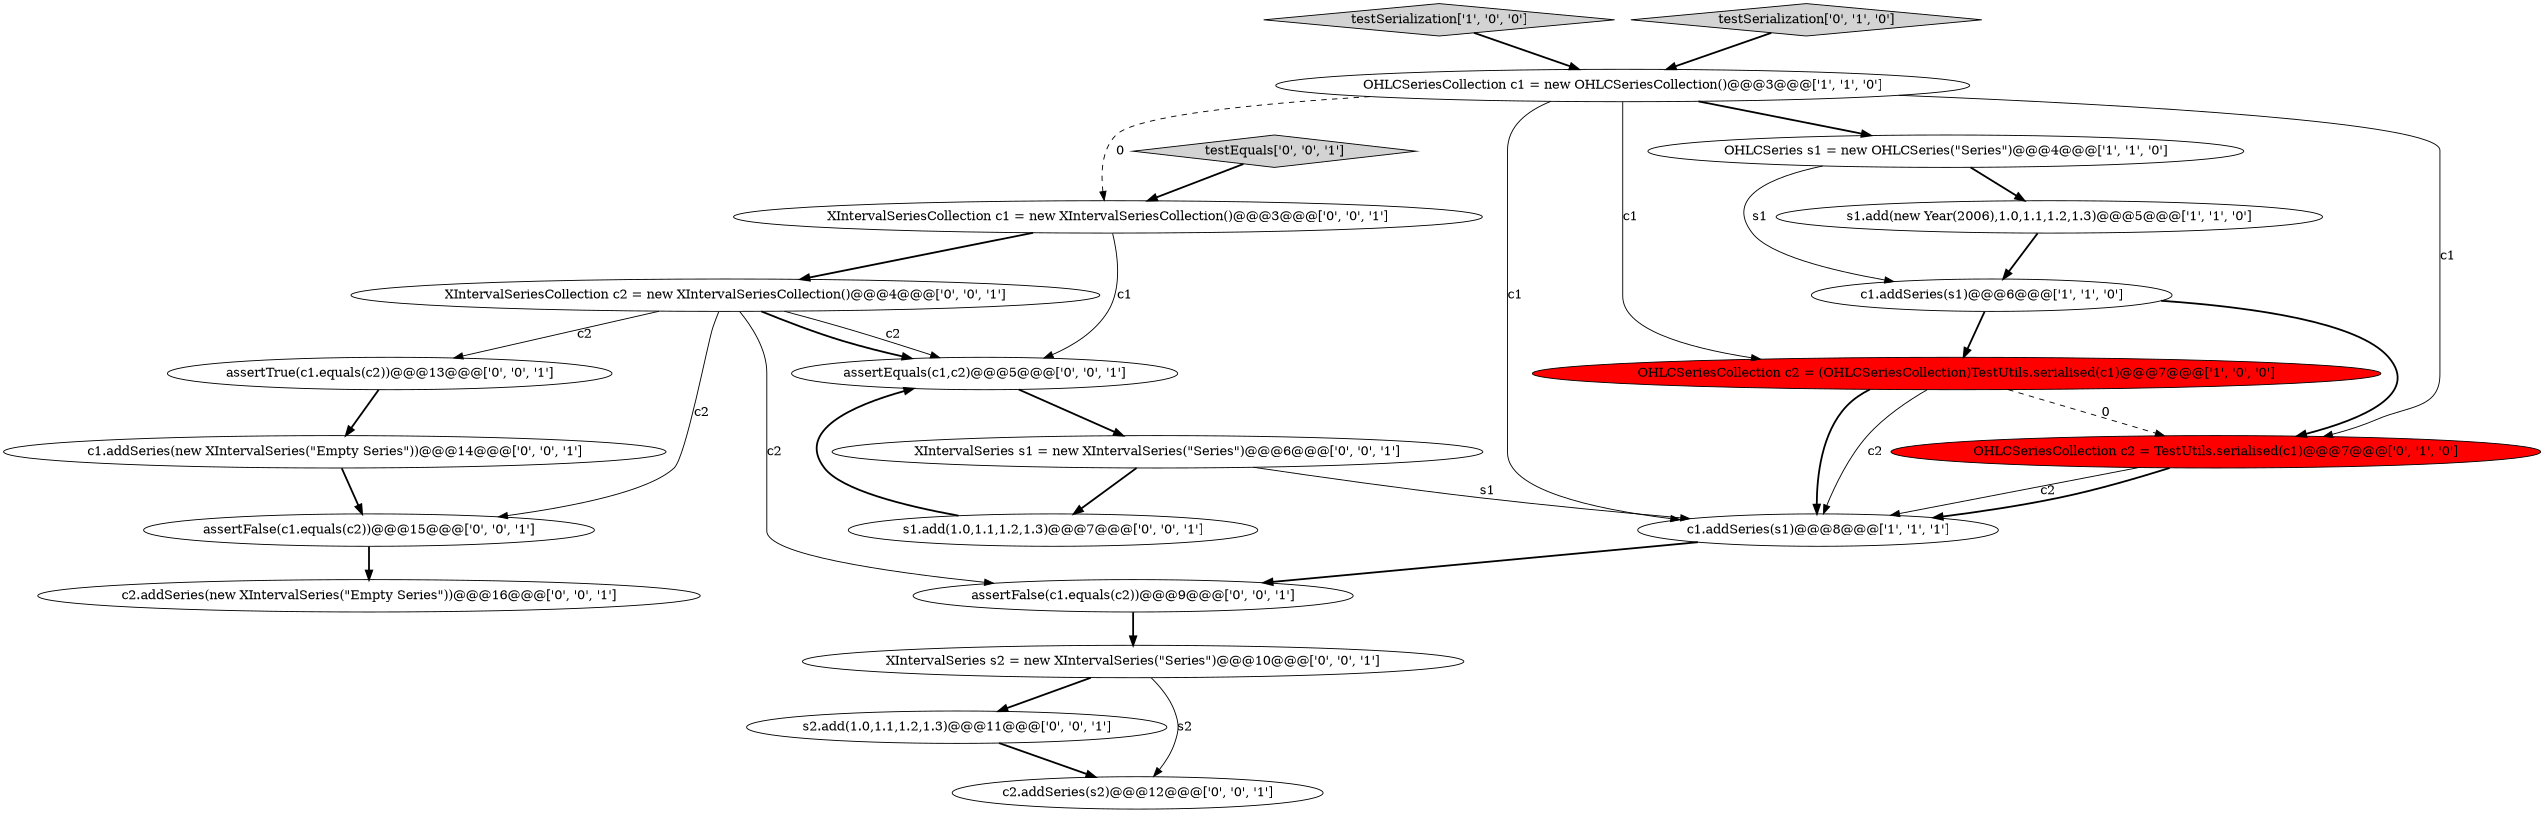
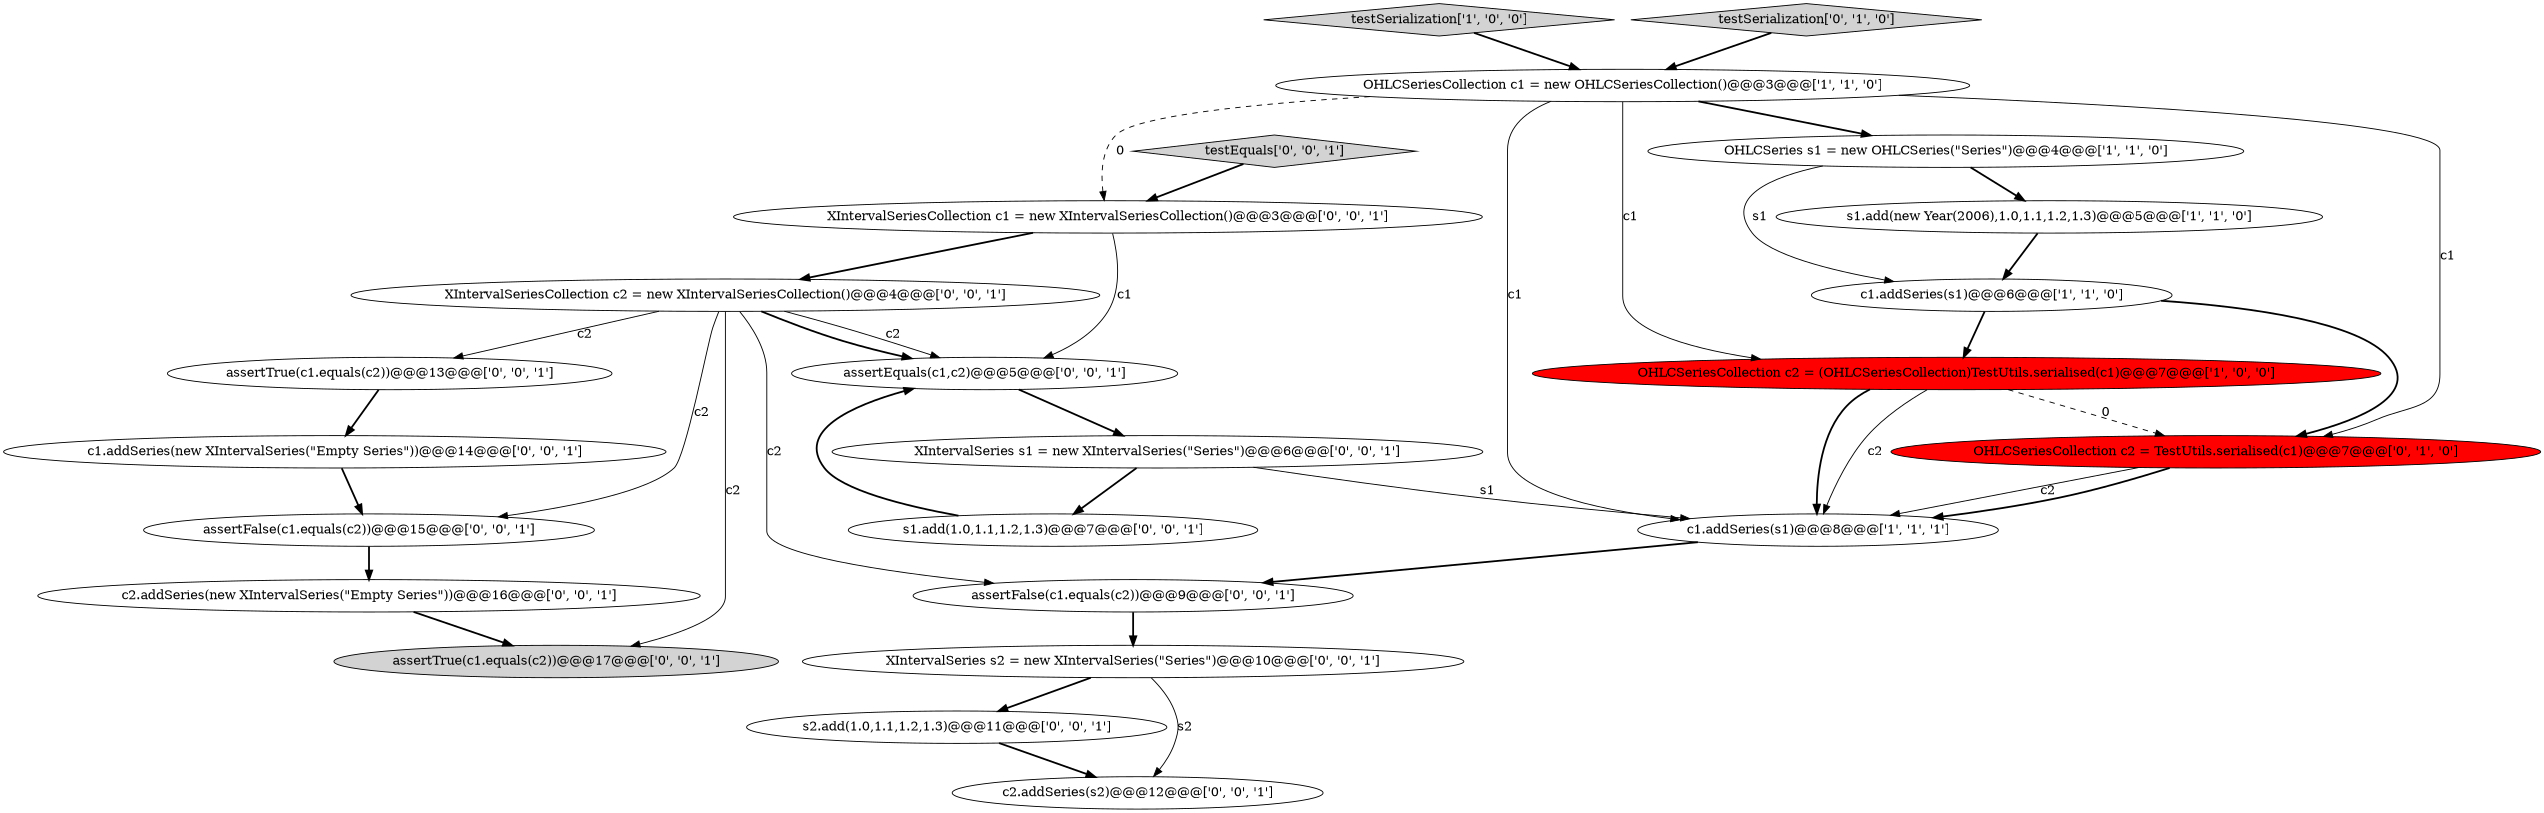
none -> (556, 661)
